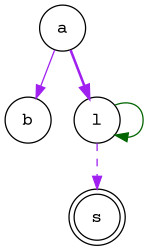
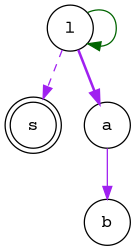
(78, 68) -> (86, 71)
